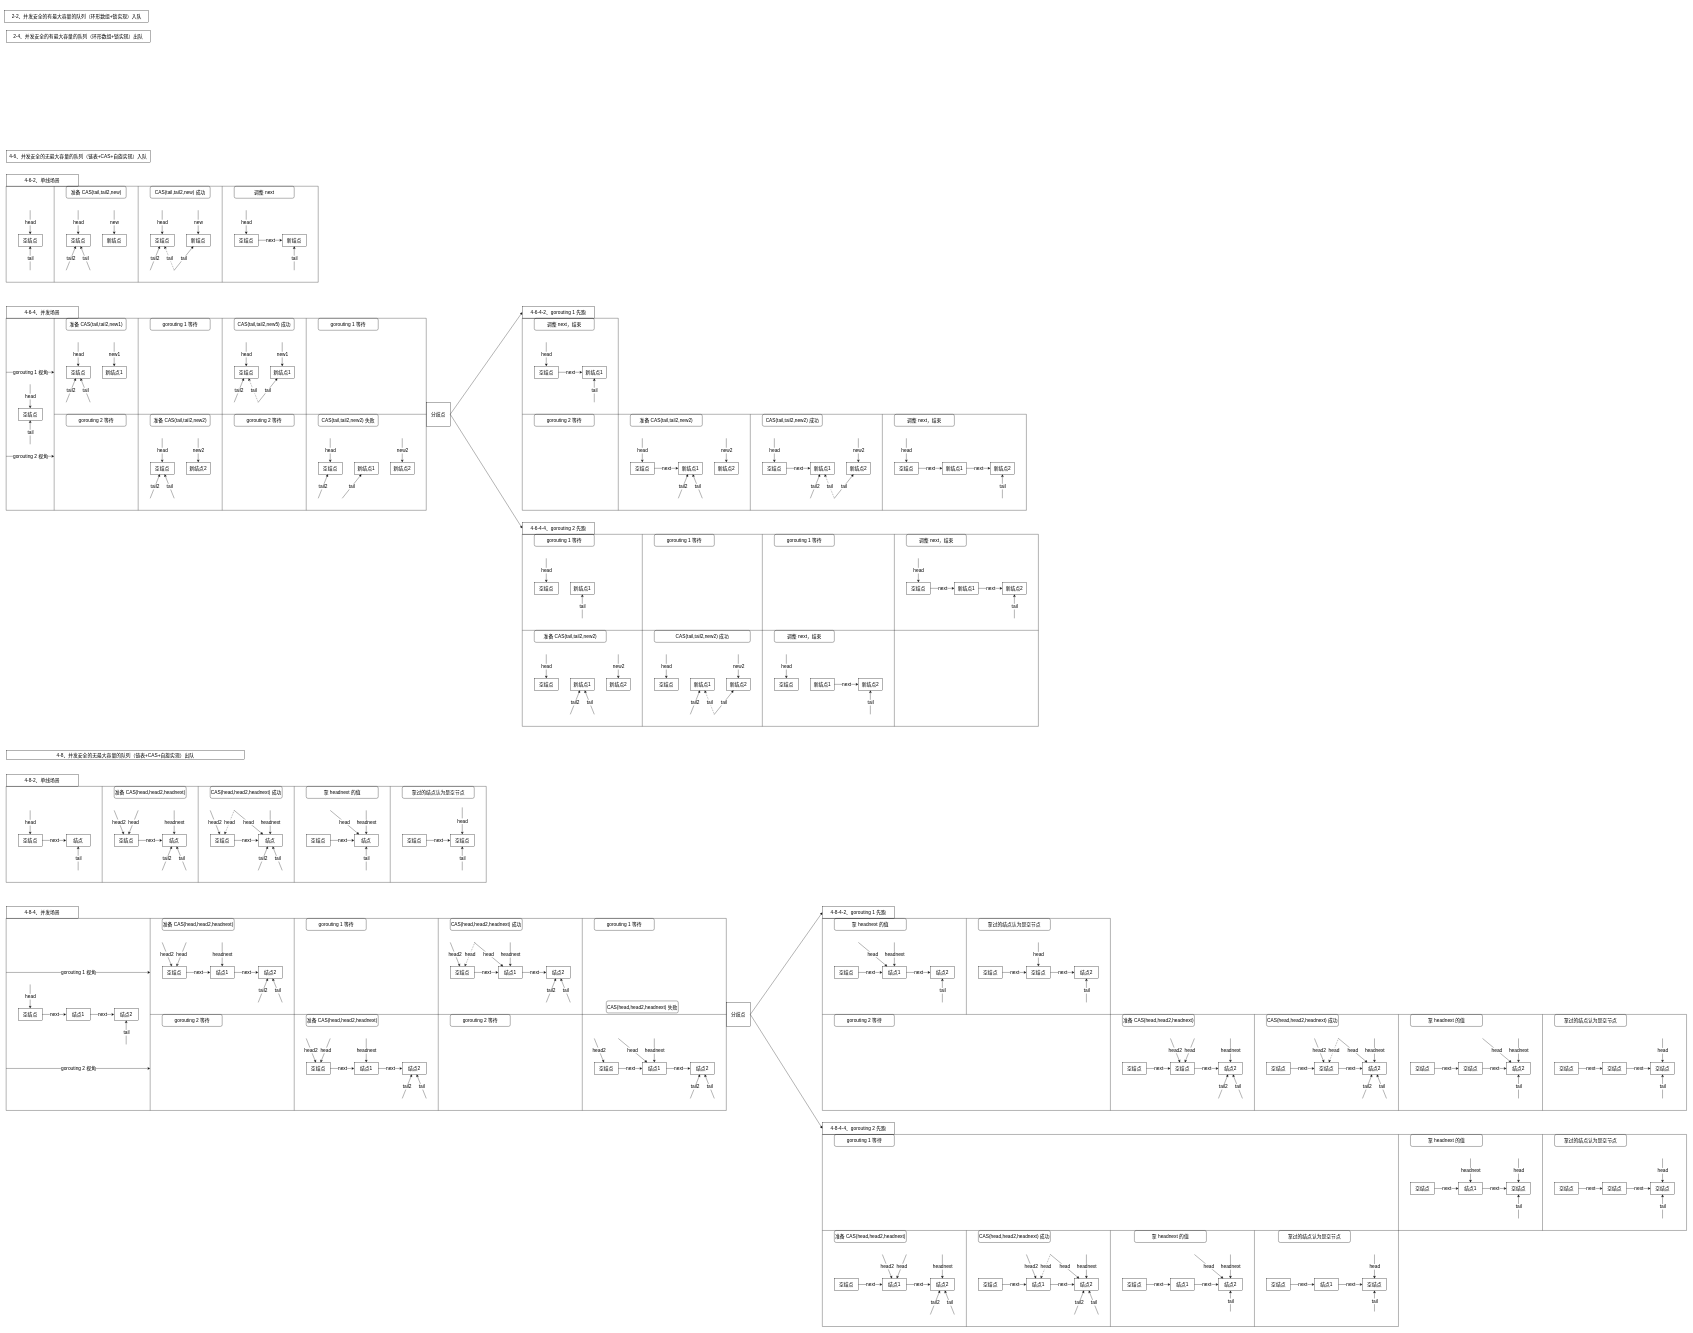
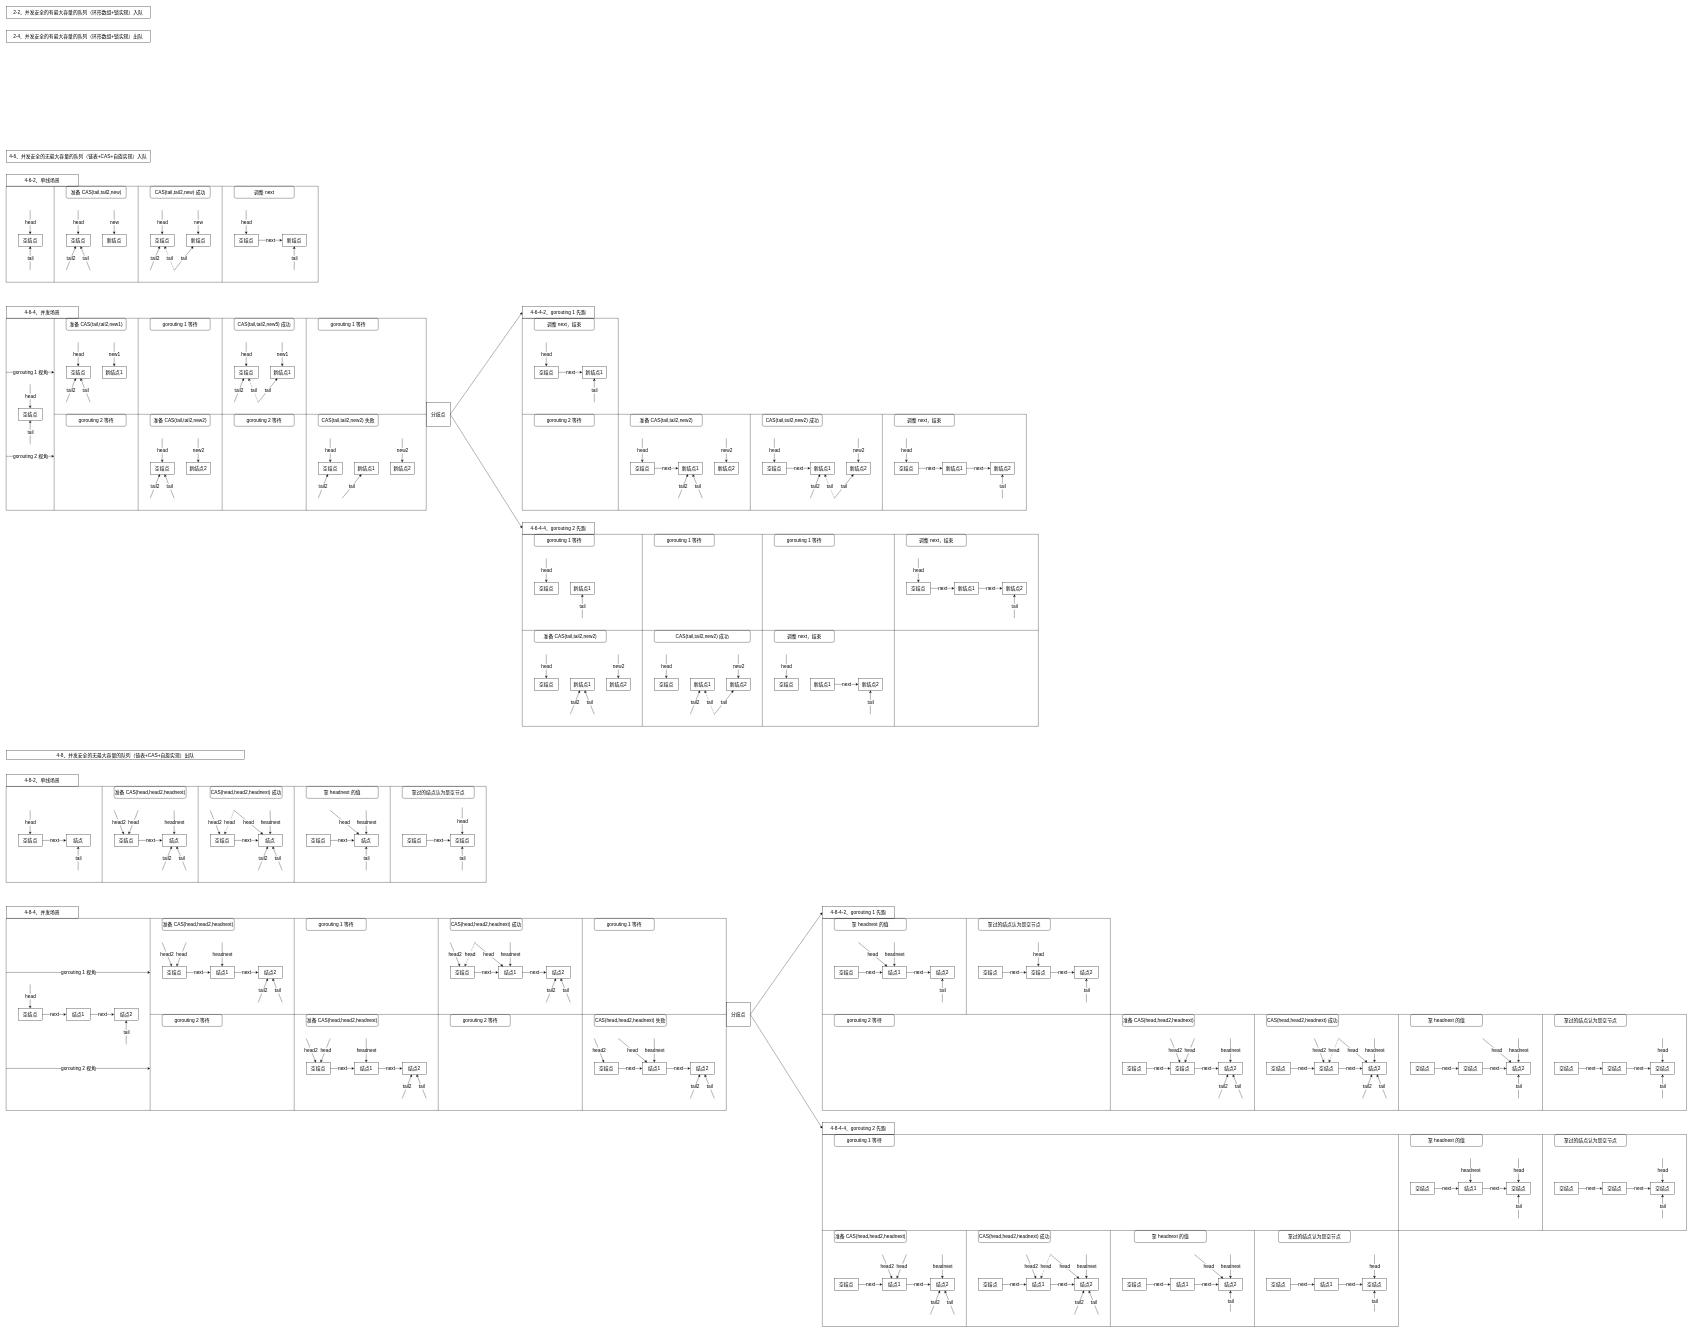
(77, 17) -> (78, 12)
(642, 1007) -> (630, 1020)
